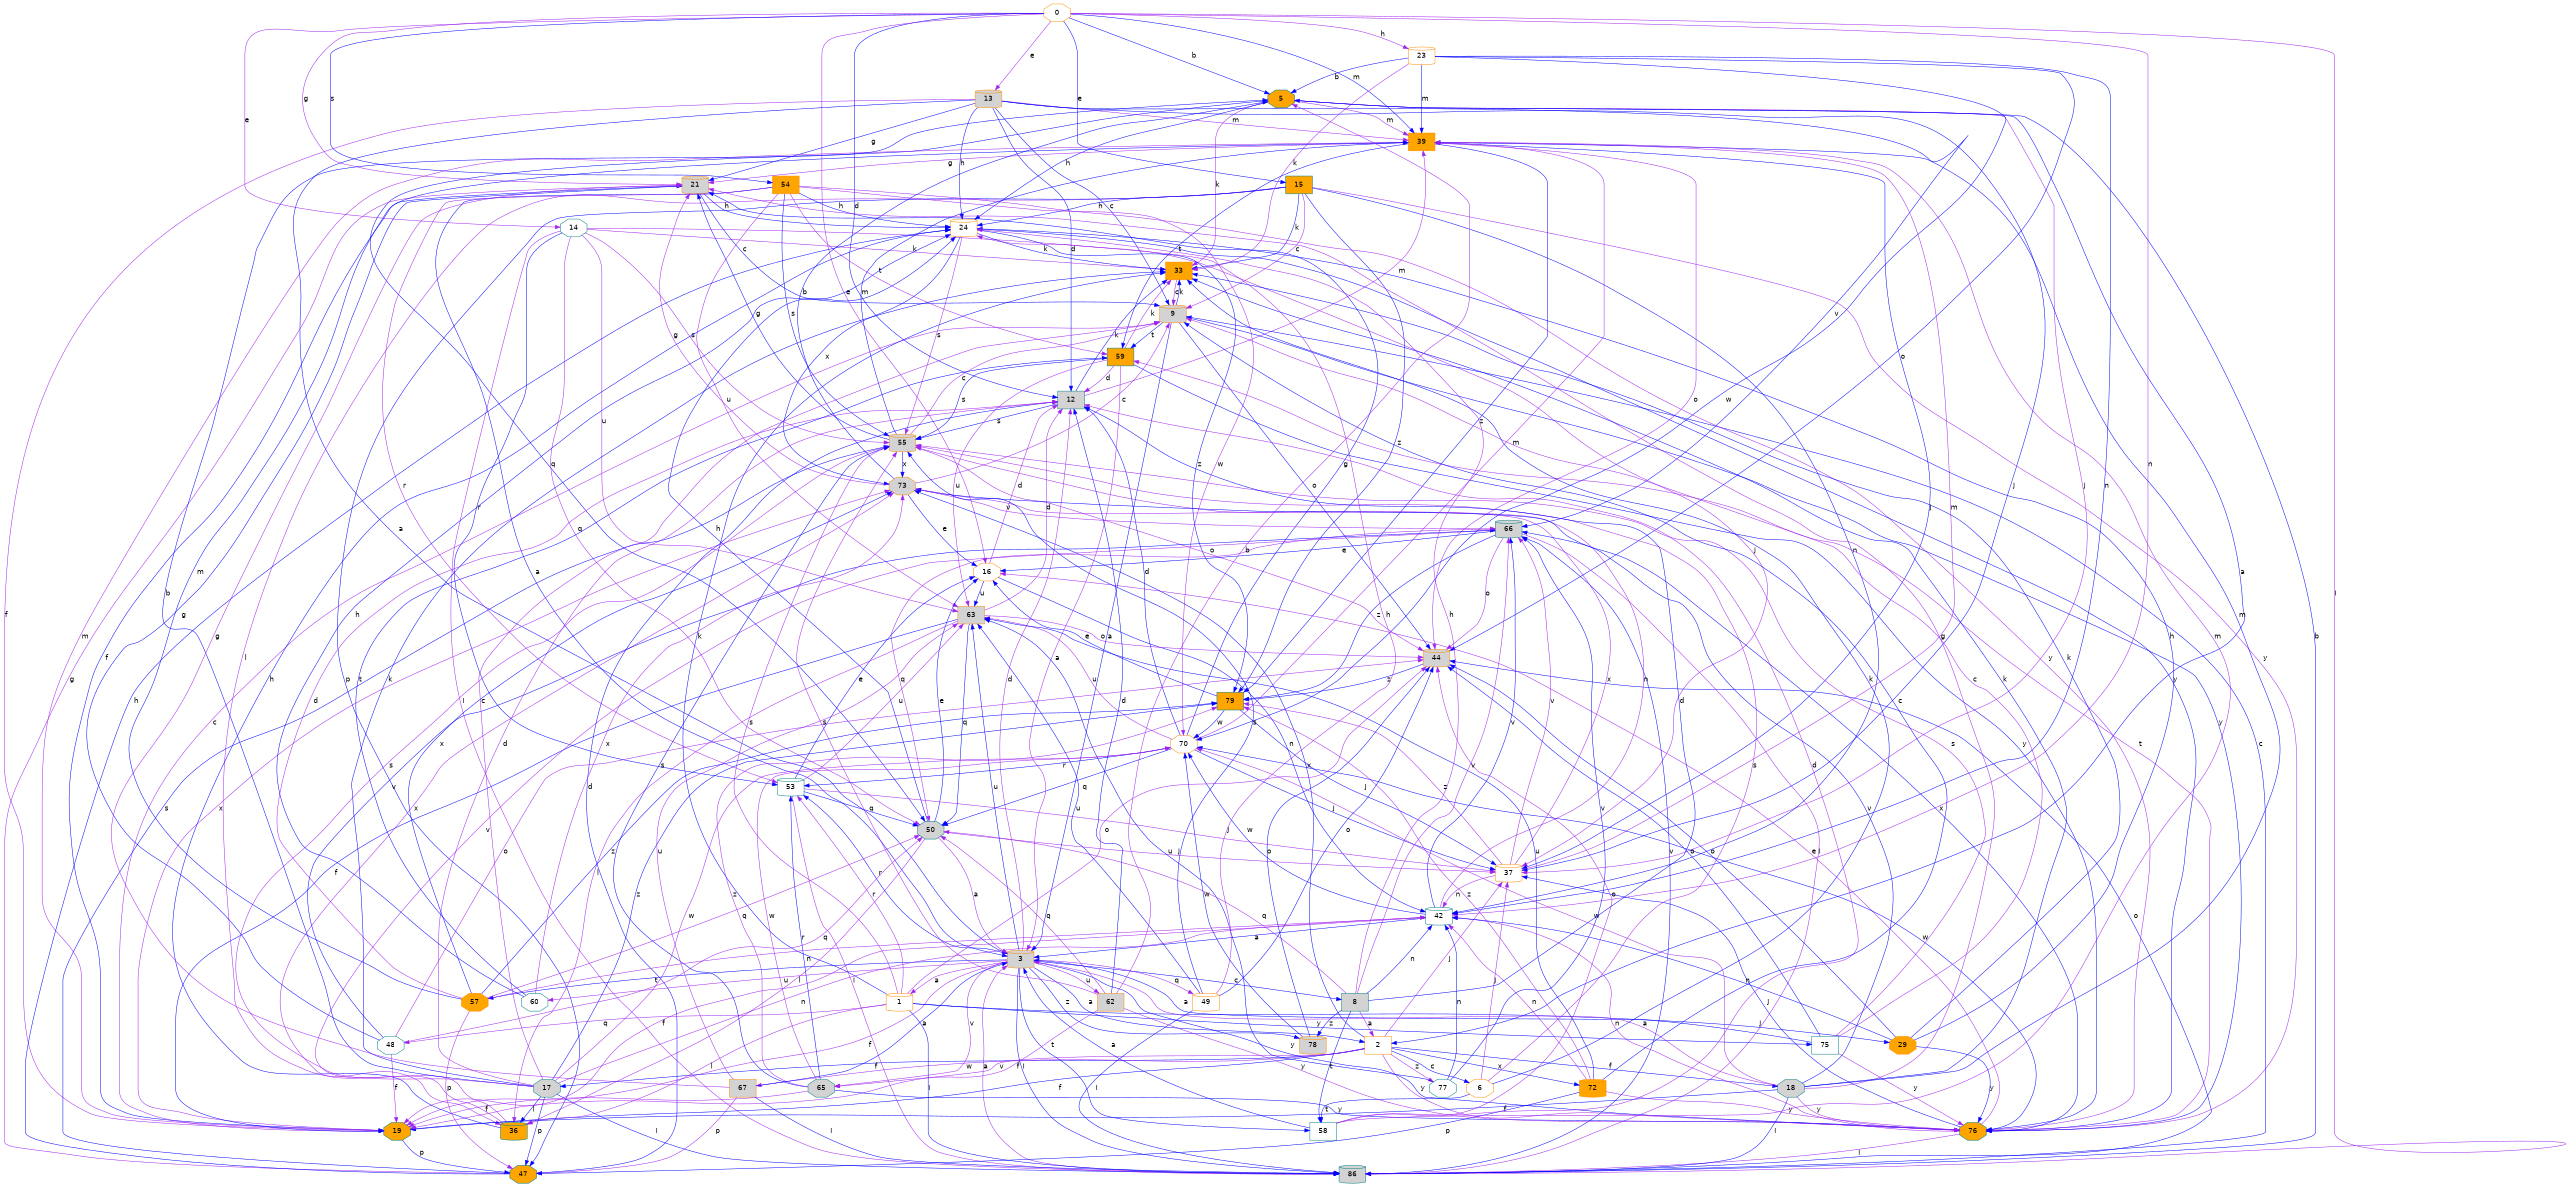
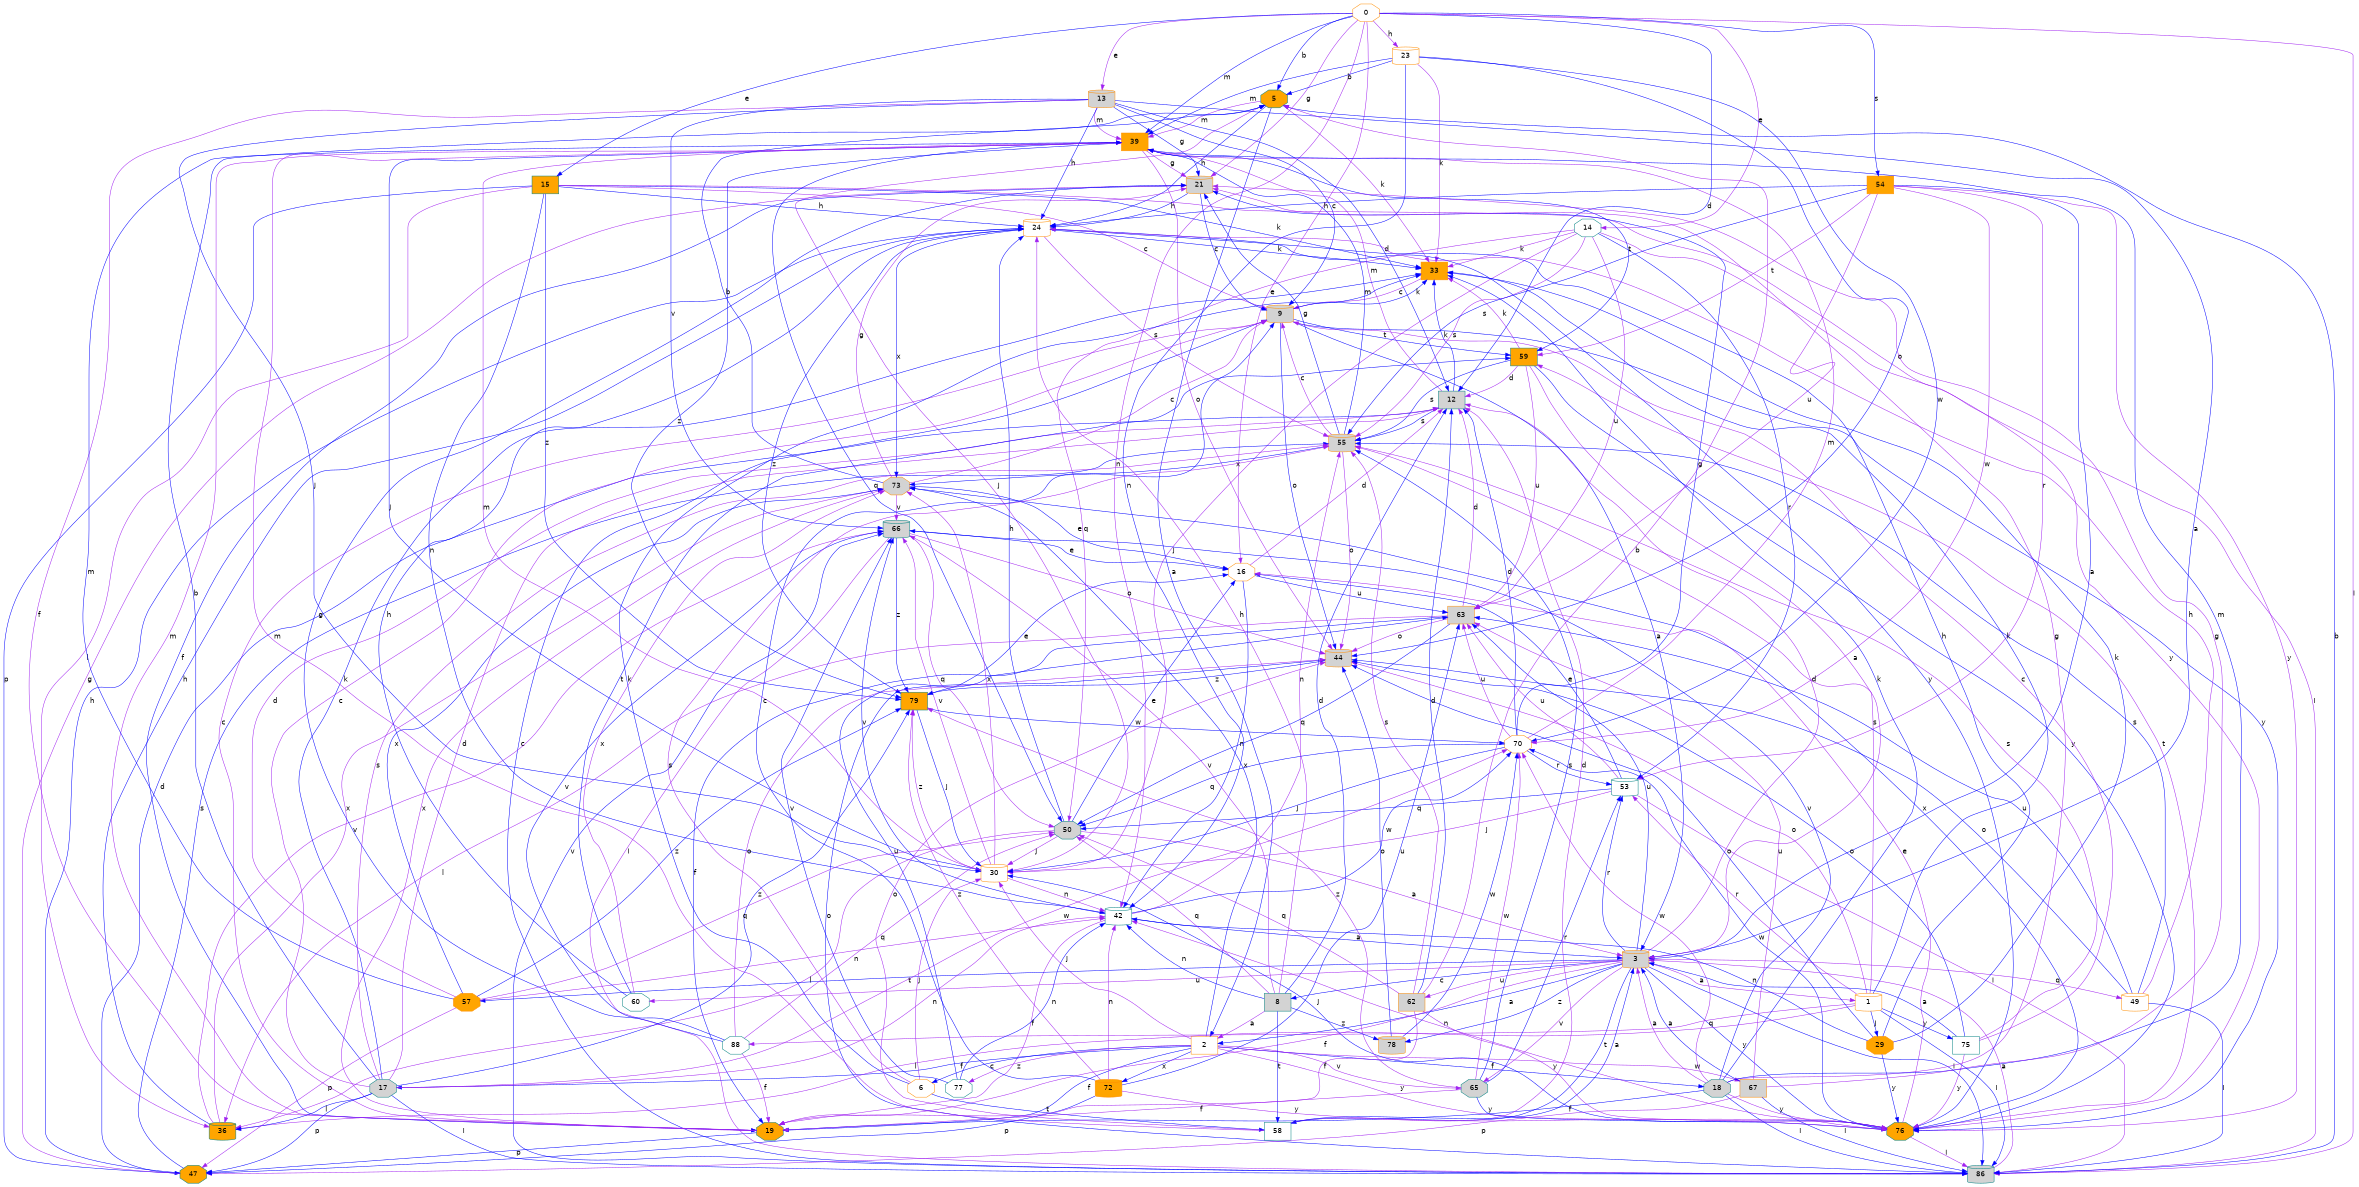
(404, 195) -> (804, 370)
(1509, 873) -> (994, 873)
(391, 1045) -> (736, 1045)
